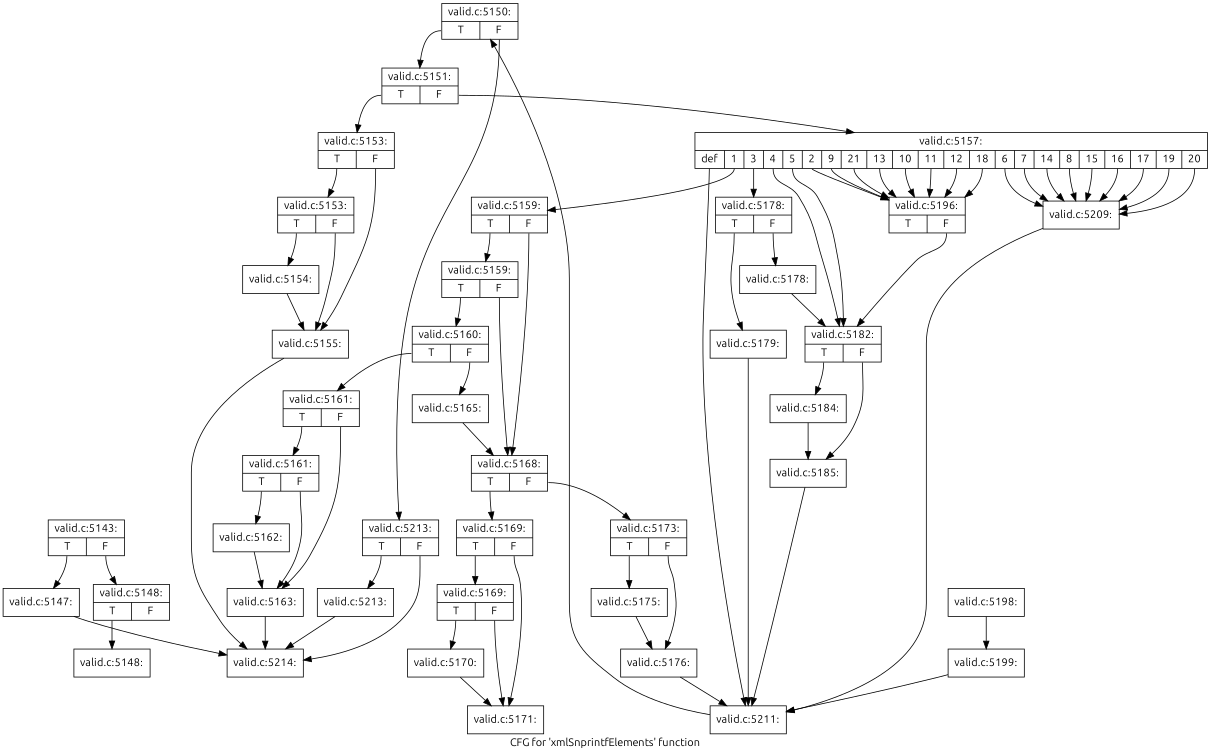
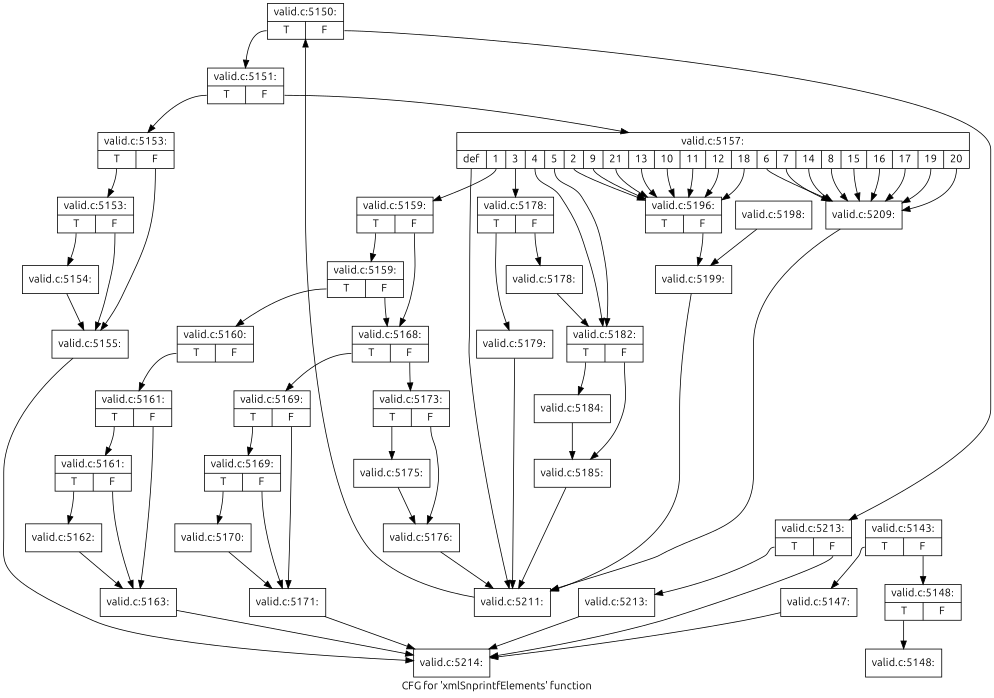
(903, 274) -> (702, 246)
(450, 409) -> none
none -> (366, 631)
